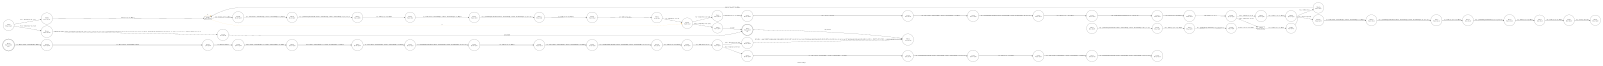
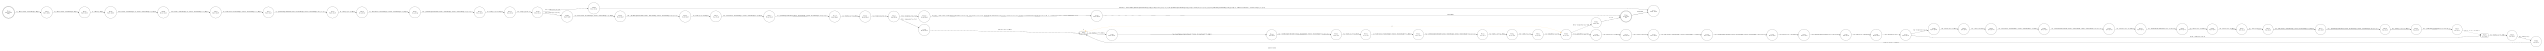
none -> (865, 17)
none -> (2294, 29)
